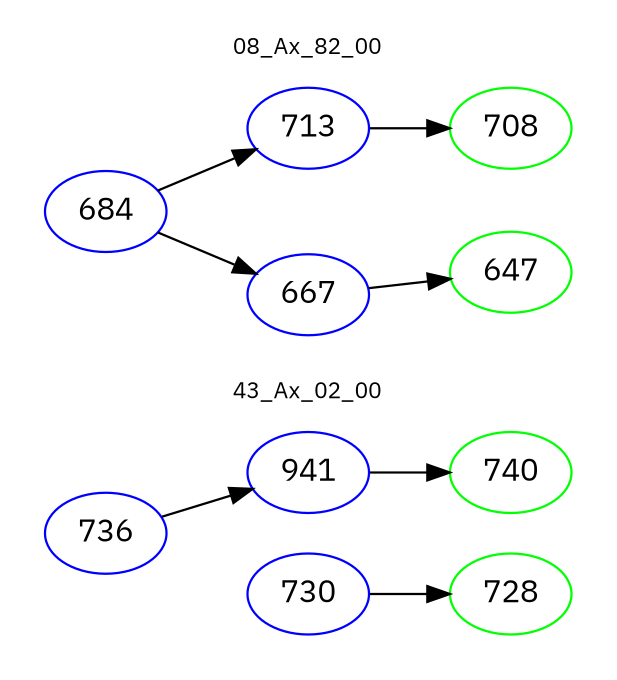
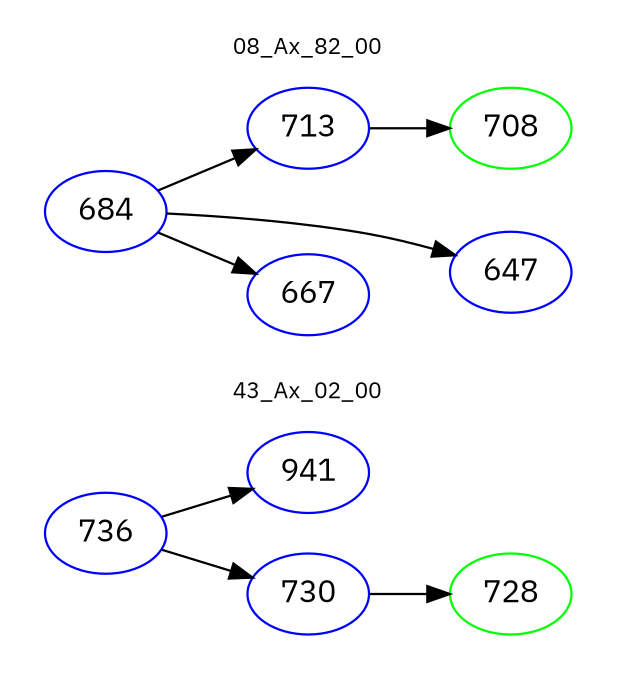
(511, 272) -> (511, 272)
(398, 285) -> (301, 224)
(511, 472) -> none
none -> (196, 560)
